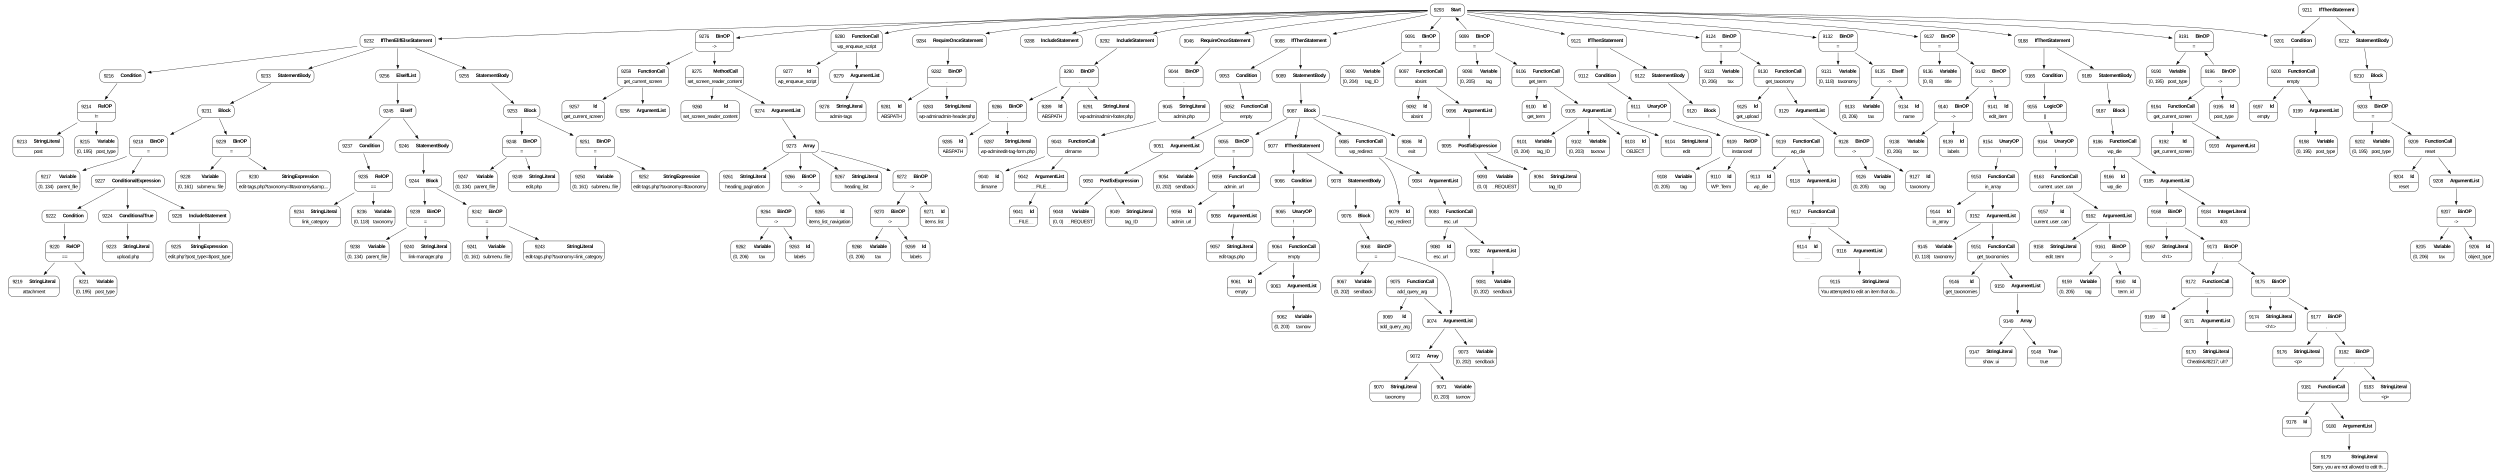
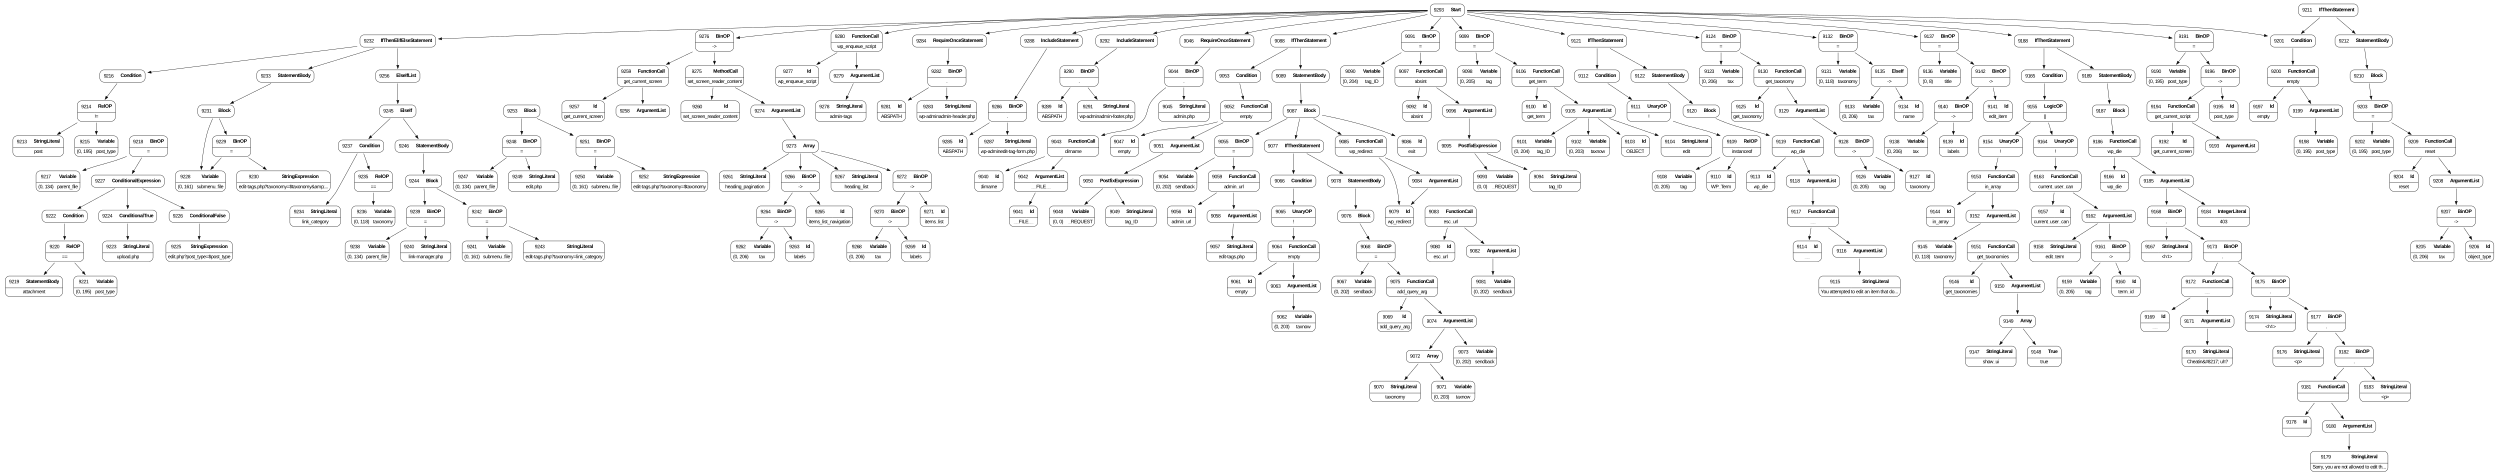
(1462, 25) -> (1456, 22)
(2210, 60) -> (2204, 57)
(484, 76) -> none
(1045, 93) -> (1032, 73)
(1747, 117) -> (1747, 117)
(2173, 117) -> (2173, 117)
(188, 126) -> (205, 142)
(1130, 128) -> (1143, 121)
none -> (2024, 128)
none -> (1124, 146)
(1441, 195) -> (1421, 195)
none -> (789, 197)
(346, 198) -> (344, 178)
(208, 216) -> (208, 216)
(1993, 230) -> none
(1438, 271) -> (1393, 268)
(42, 282) -> (42, 282)
